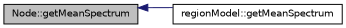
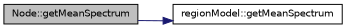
(160, 8) -> (151, 21)
